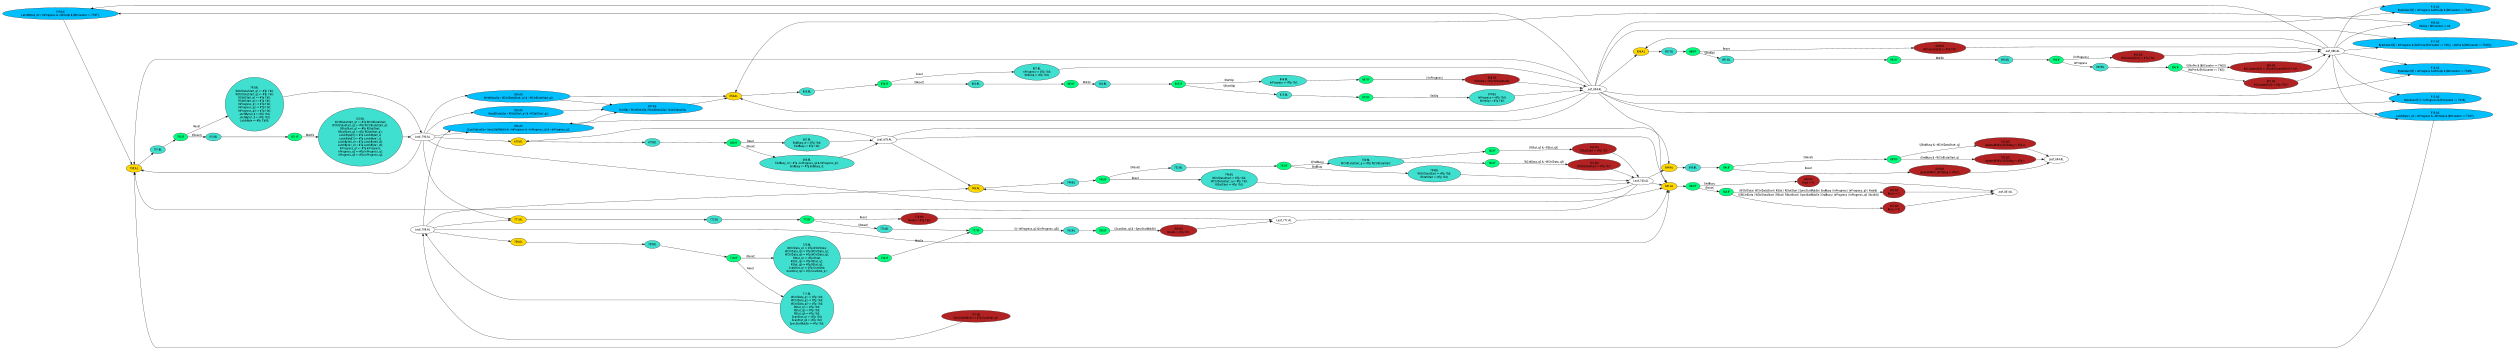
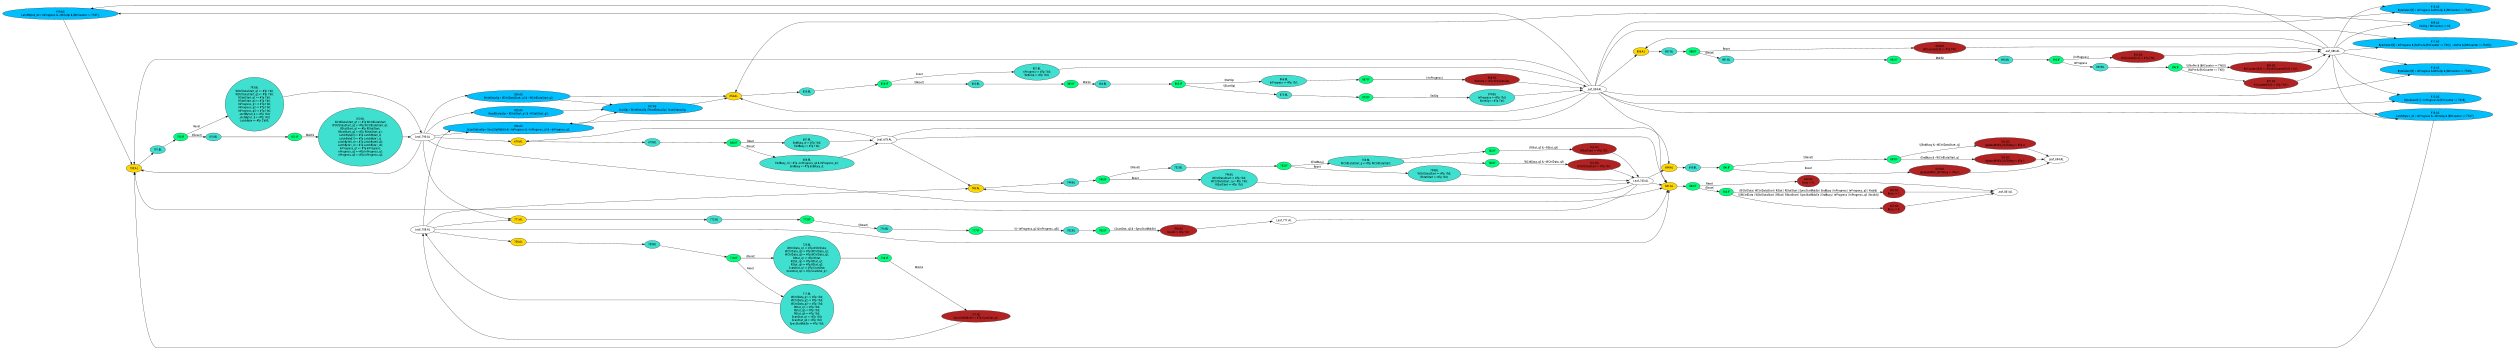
(1710, 53) -> (1710, 53)
(1317, 167) -> (1317, 167)
(1710, 184) -> (1710, 184)
(919, 219) -> none
(929, 245) -> (927, 285)
